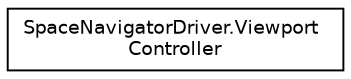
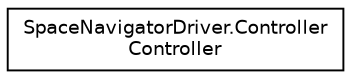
(176, 40) -> (176, 40)
